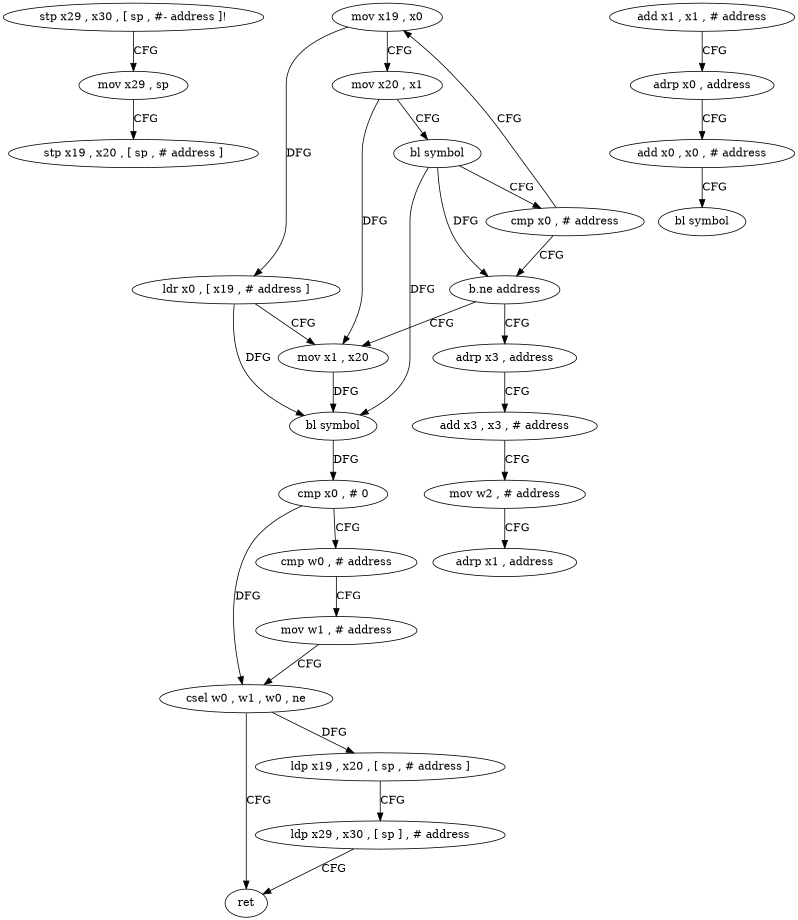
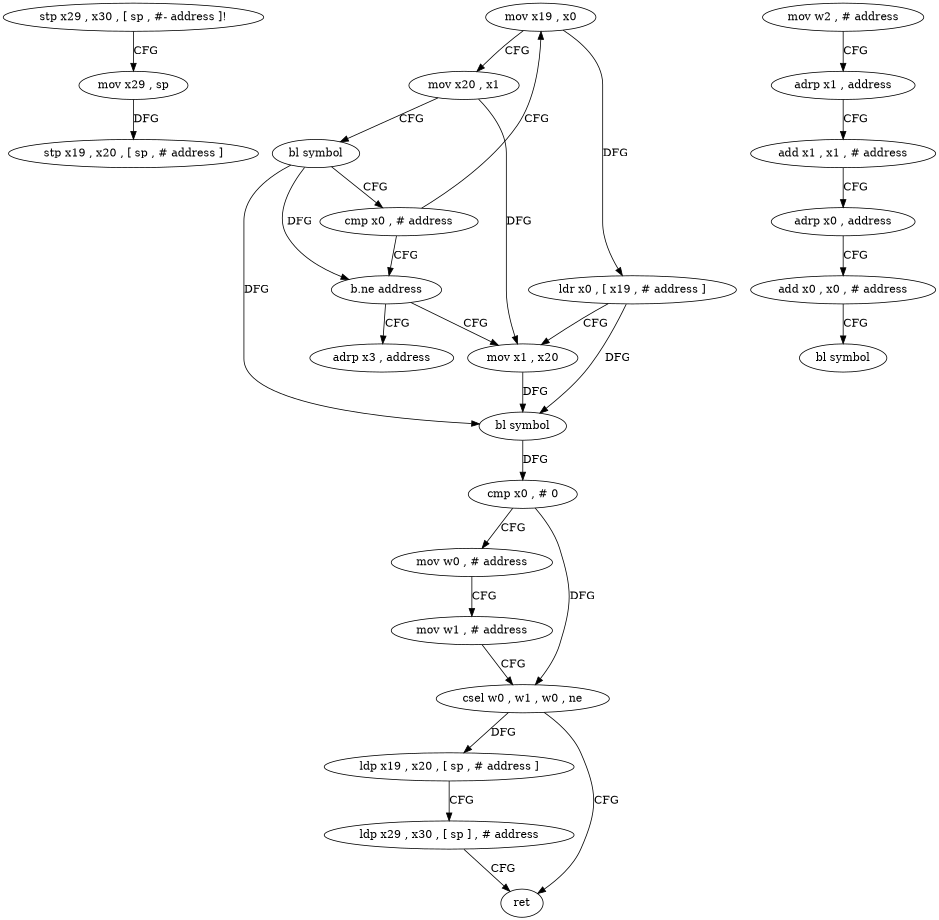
none -> (843, 116)
(146, 119) -> (146, 119)
(505, 426) -> none
(336, 562) -> (472, 562)
